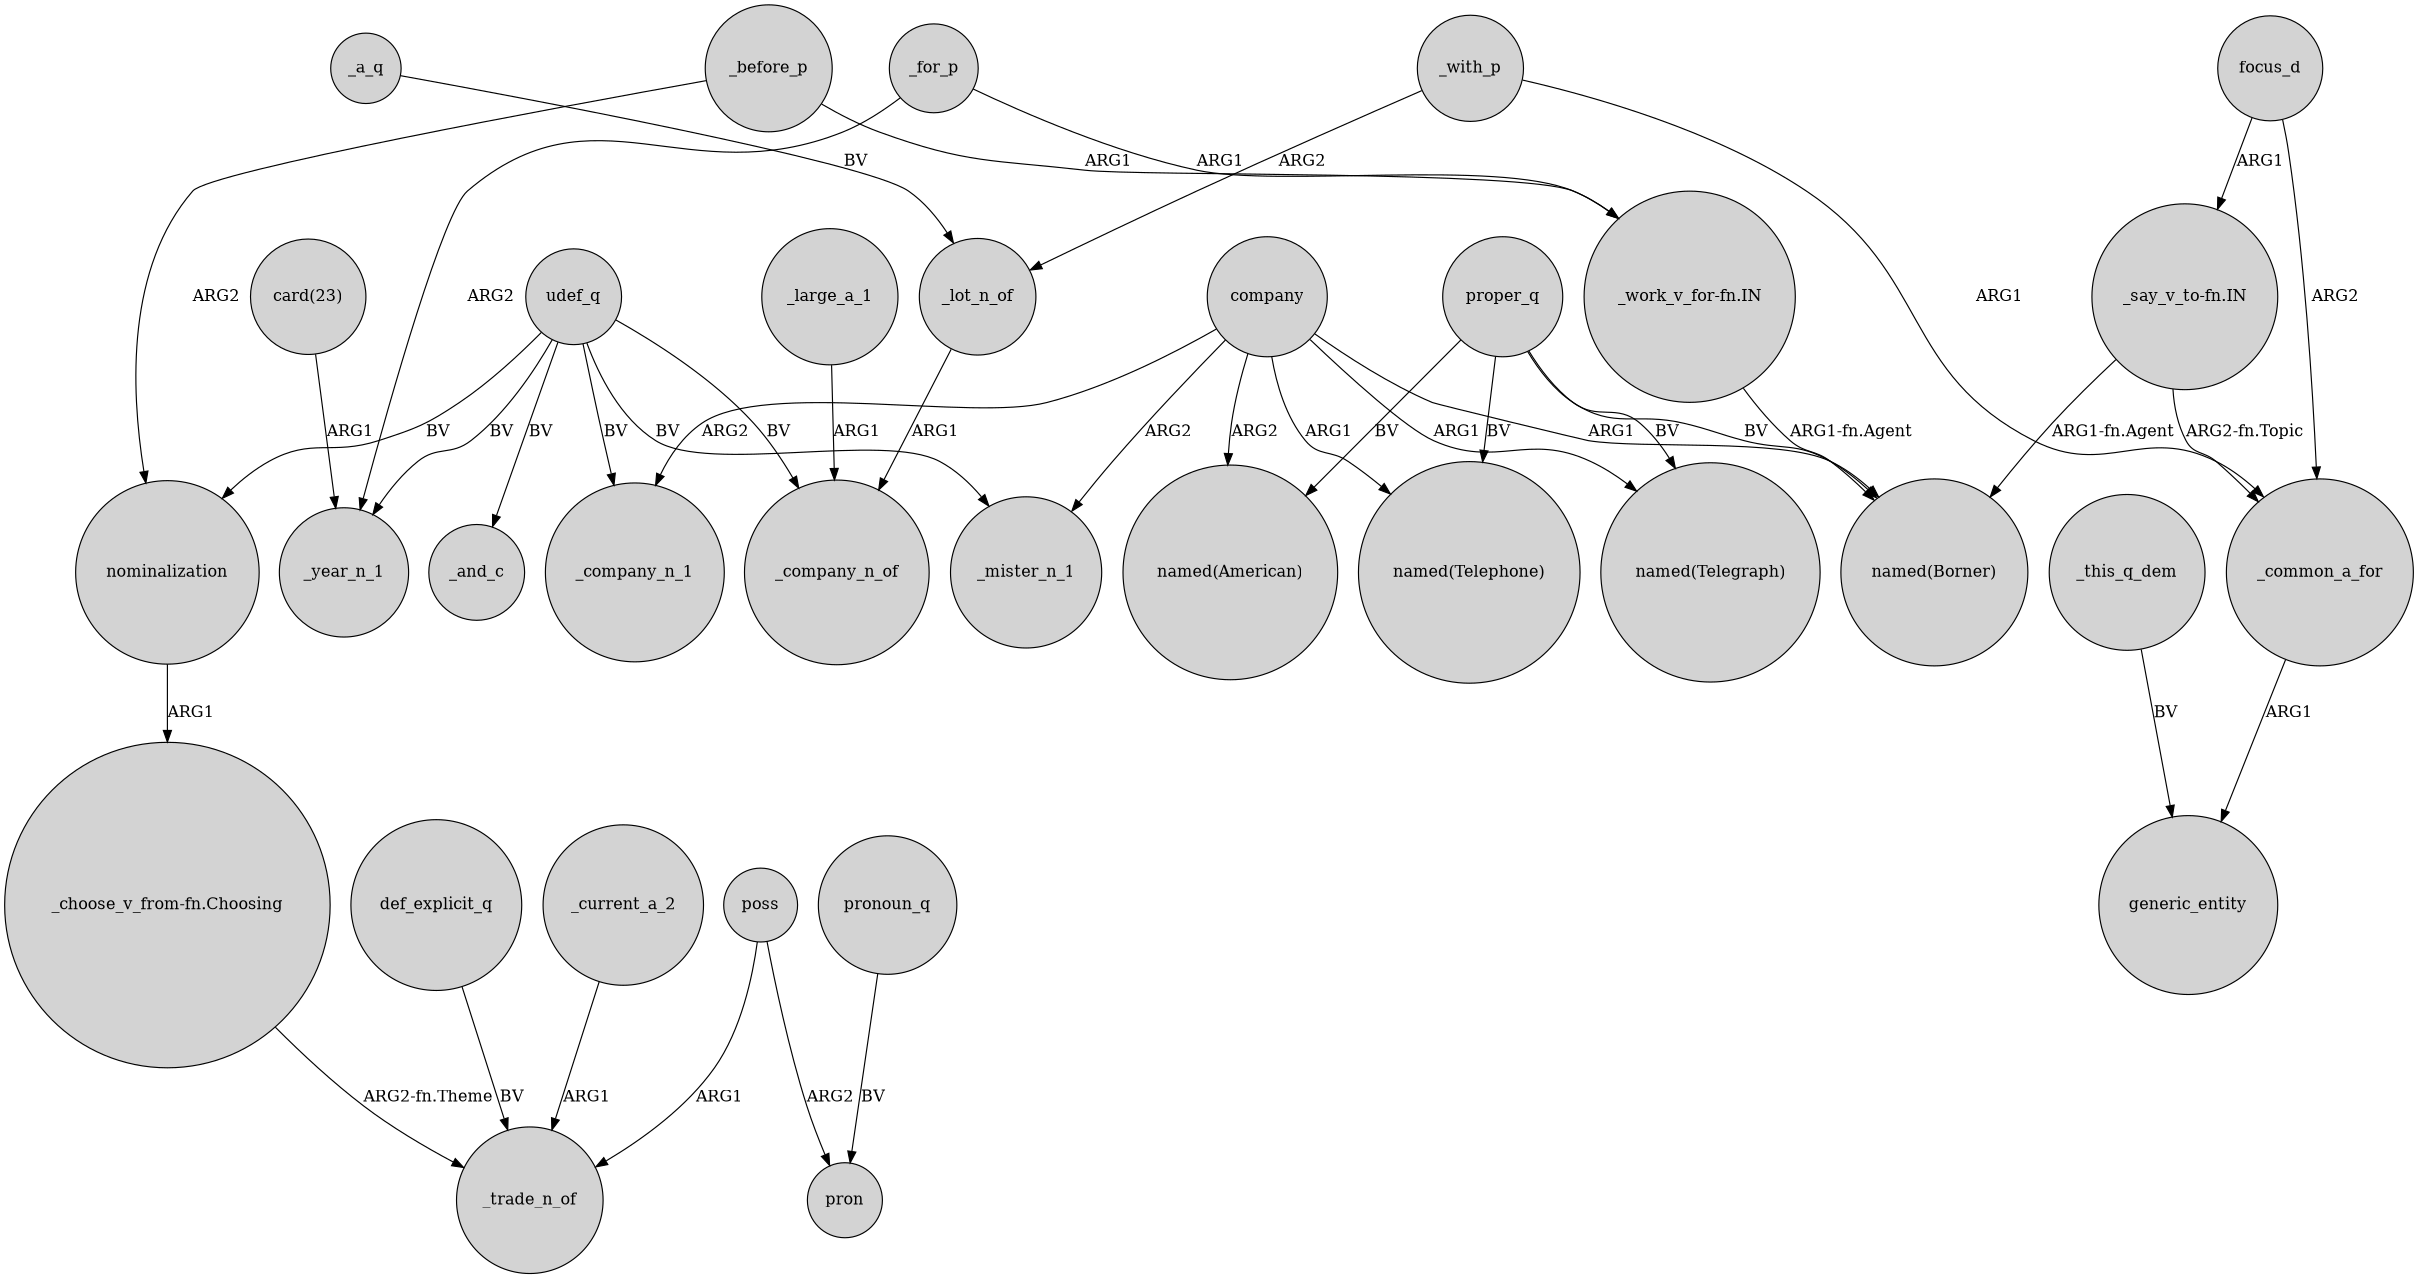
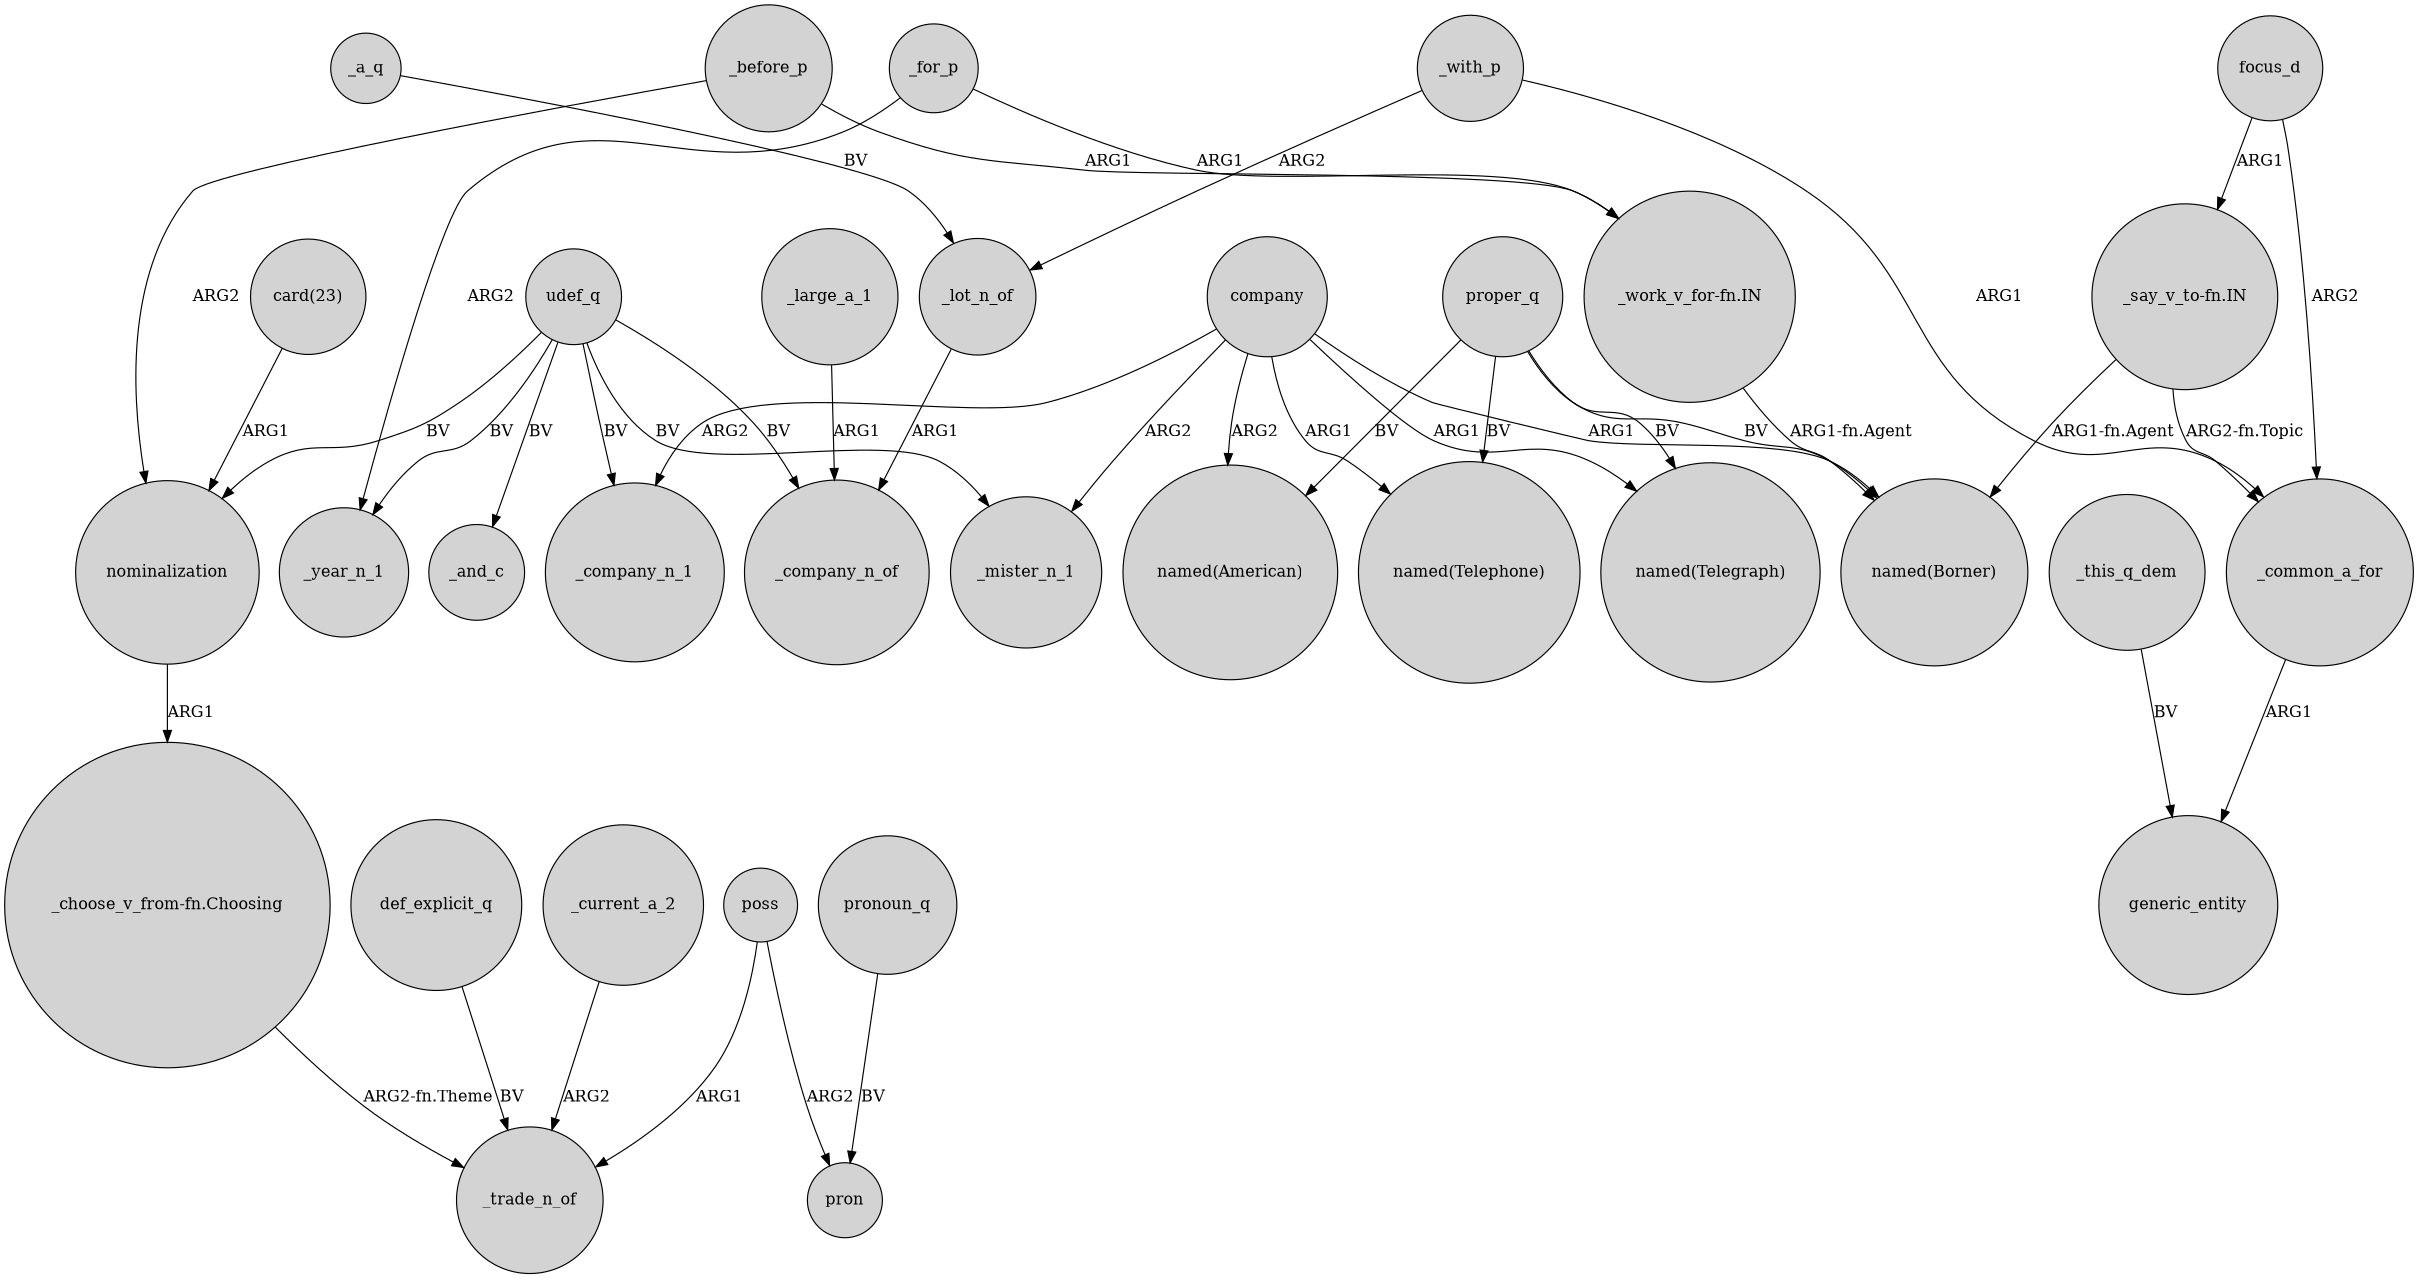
(325, 425) -> (248, 414)
(587, 1097) -> (587, 1097)
